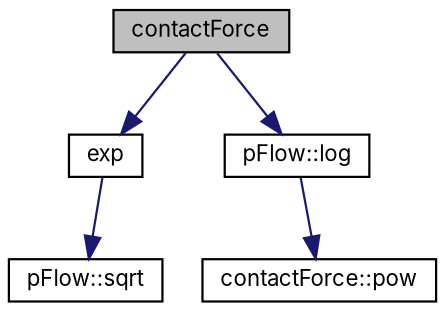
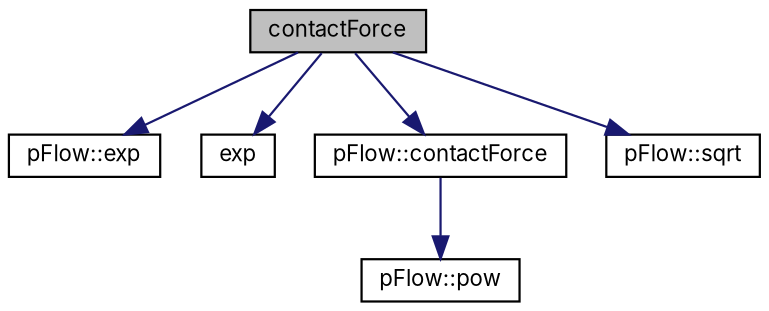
none -> (85, 156)
(297, 156) -> (441, 156)
(97, 207) -> (500, 90)
(319, 280) -> (441, 280)
